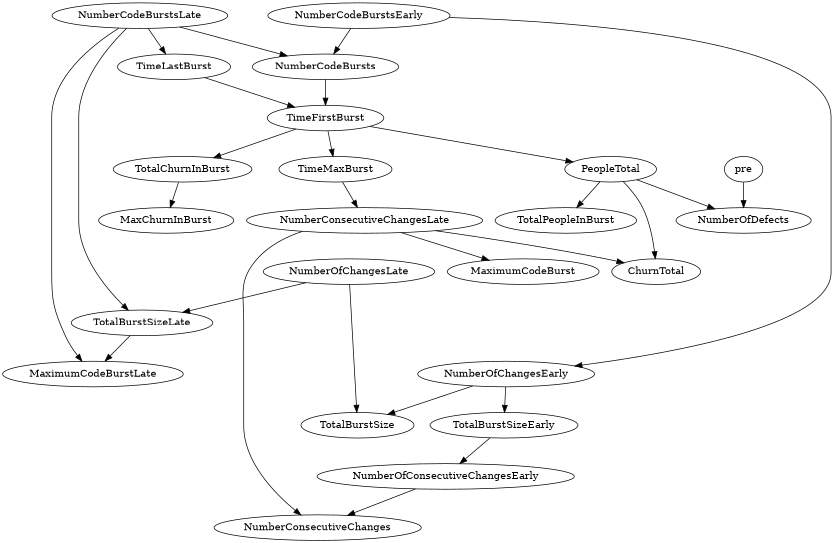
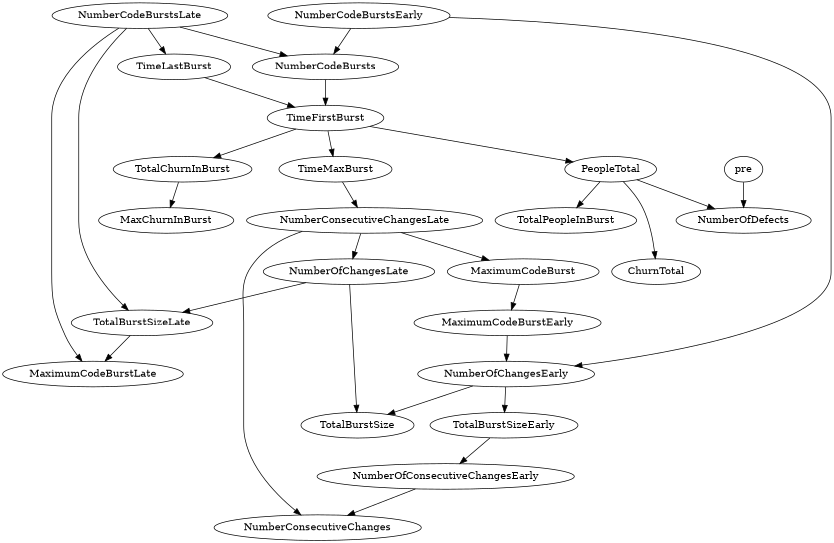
(526, 245) -> (358, 243)
none -> (508, 323)
